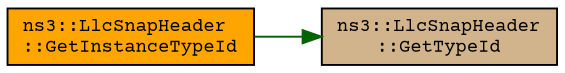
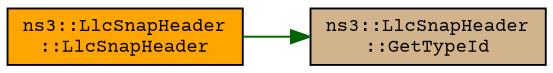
(131, 37) -> (125, 37)
